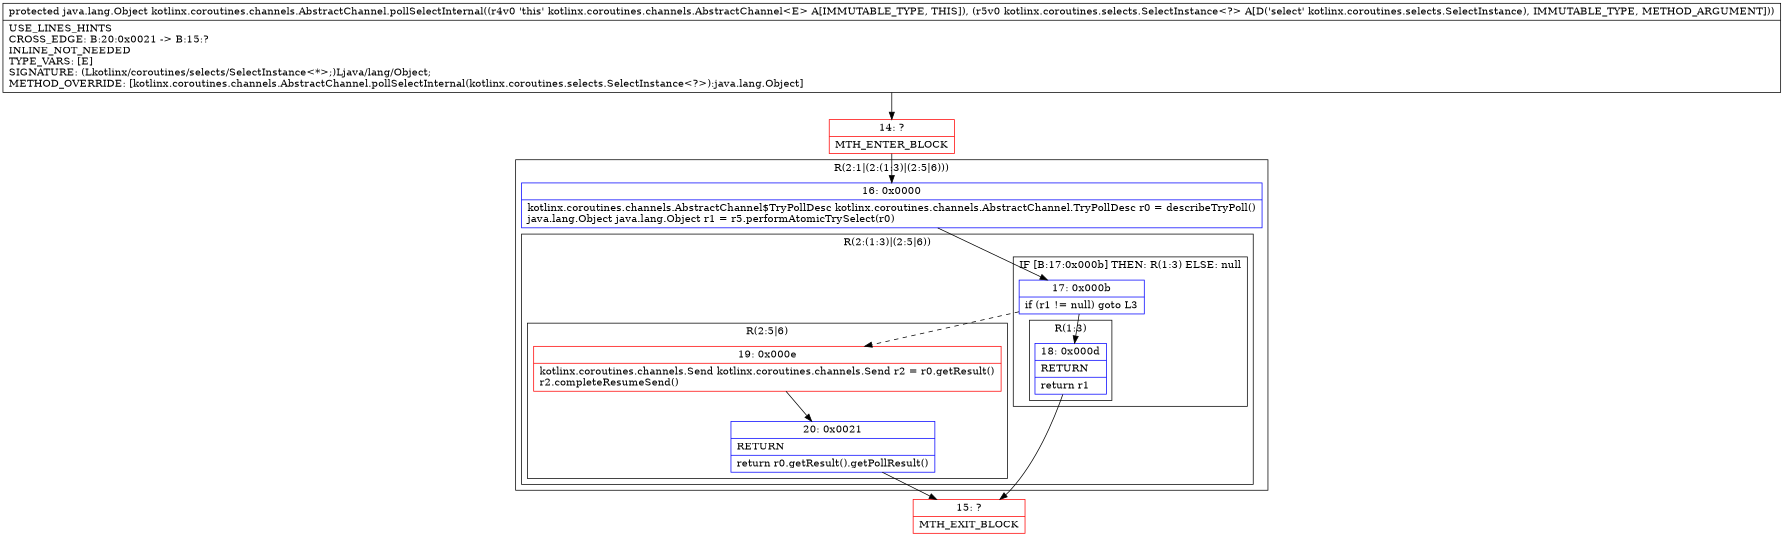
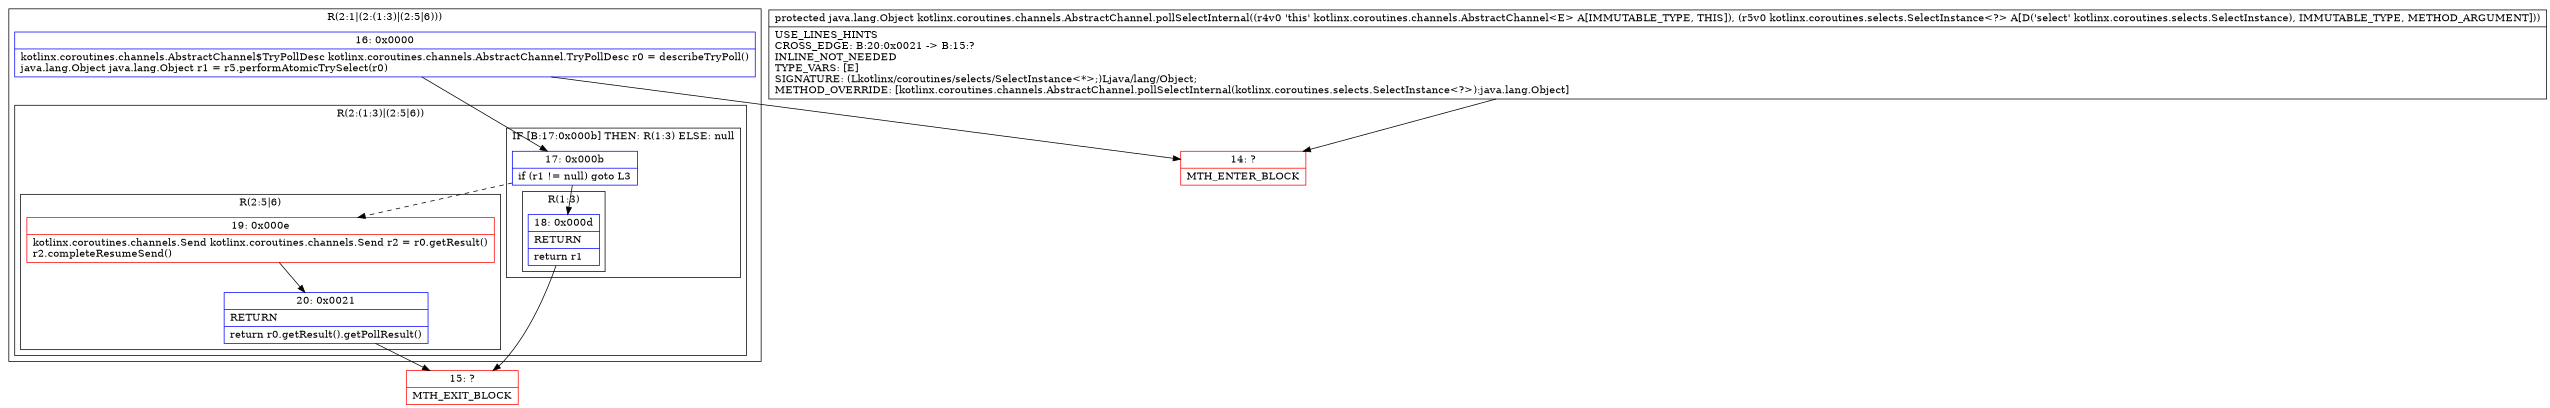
(892, 164) -> (862, 118)
